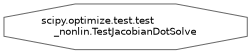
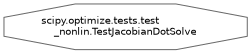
(126, 27) -> (126, 27)
